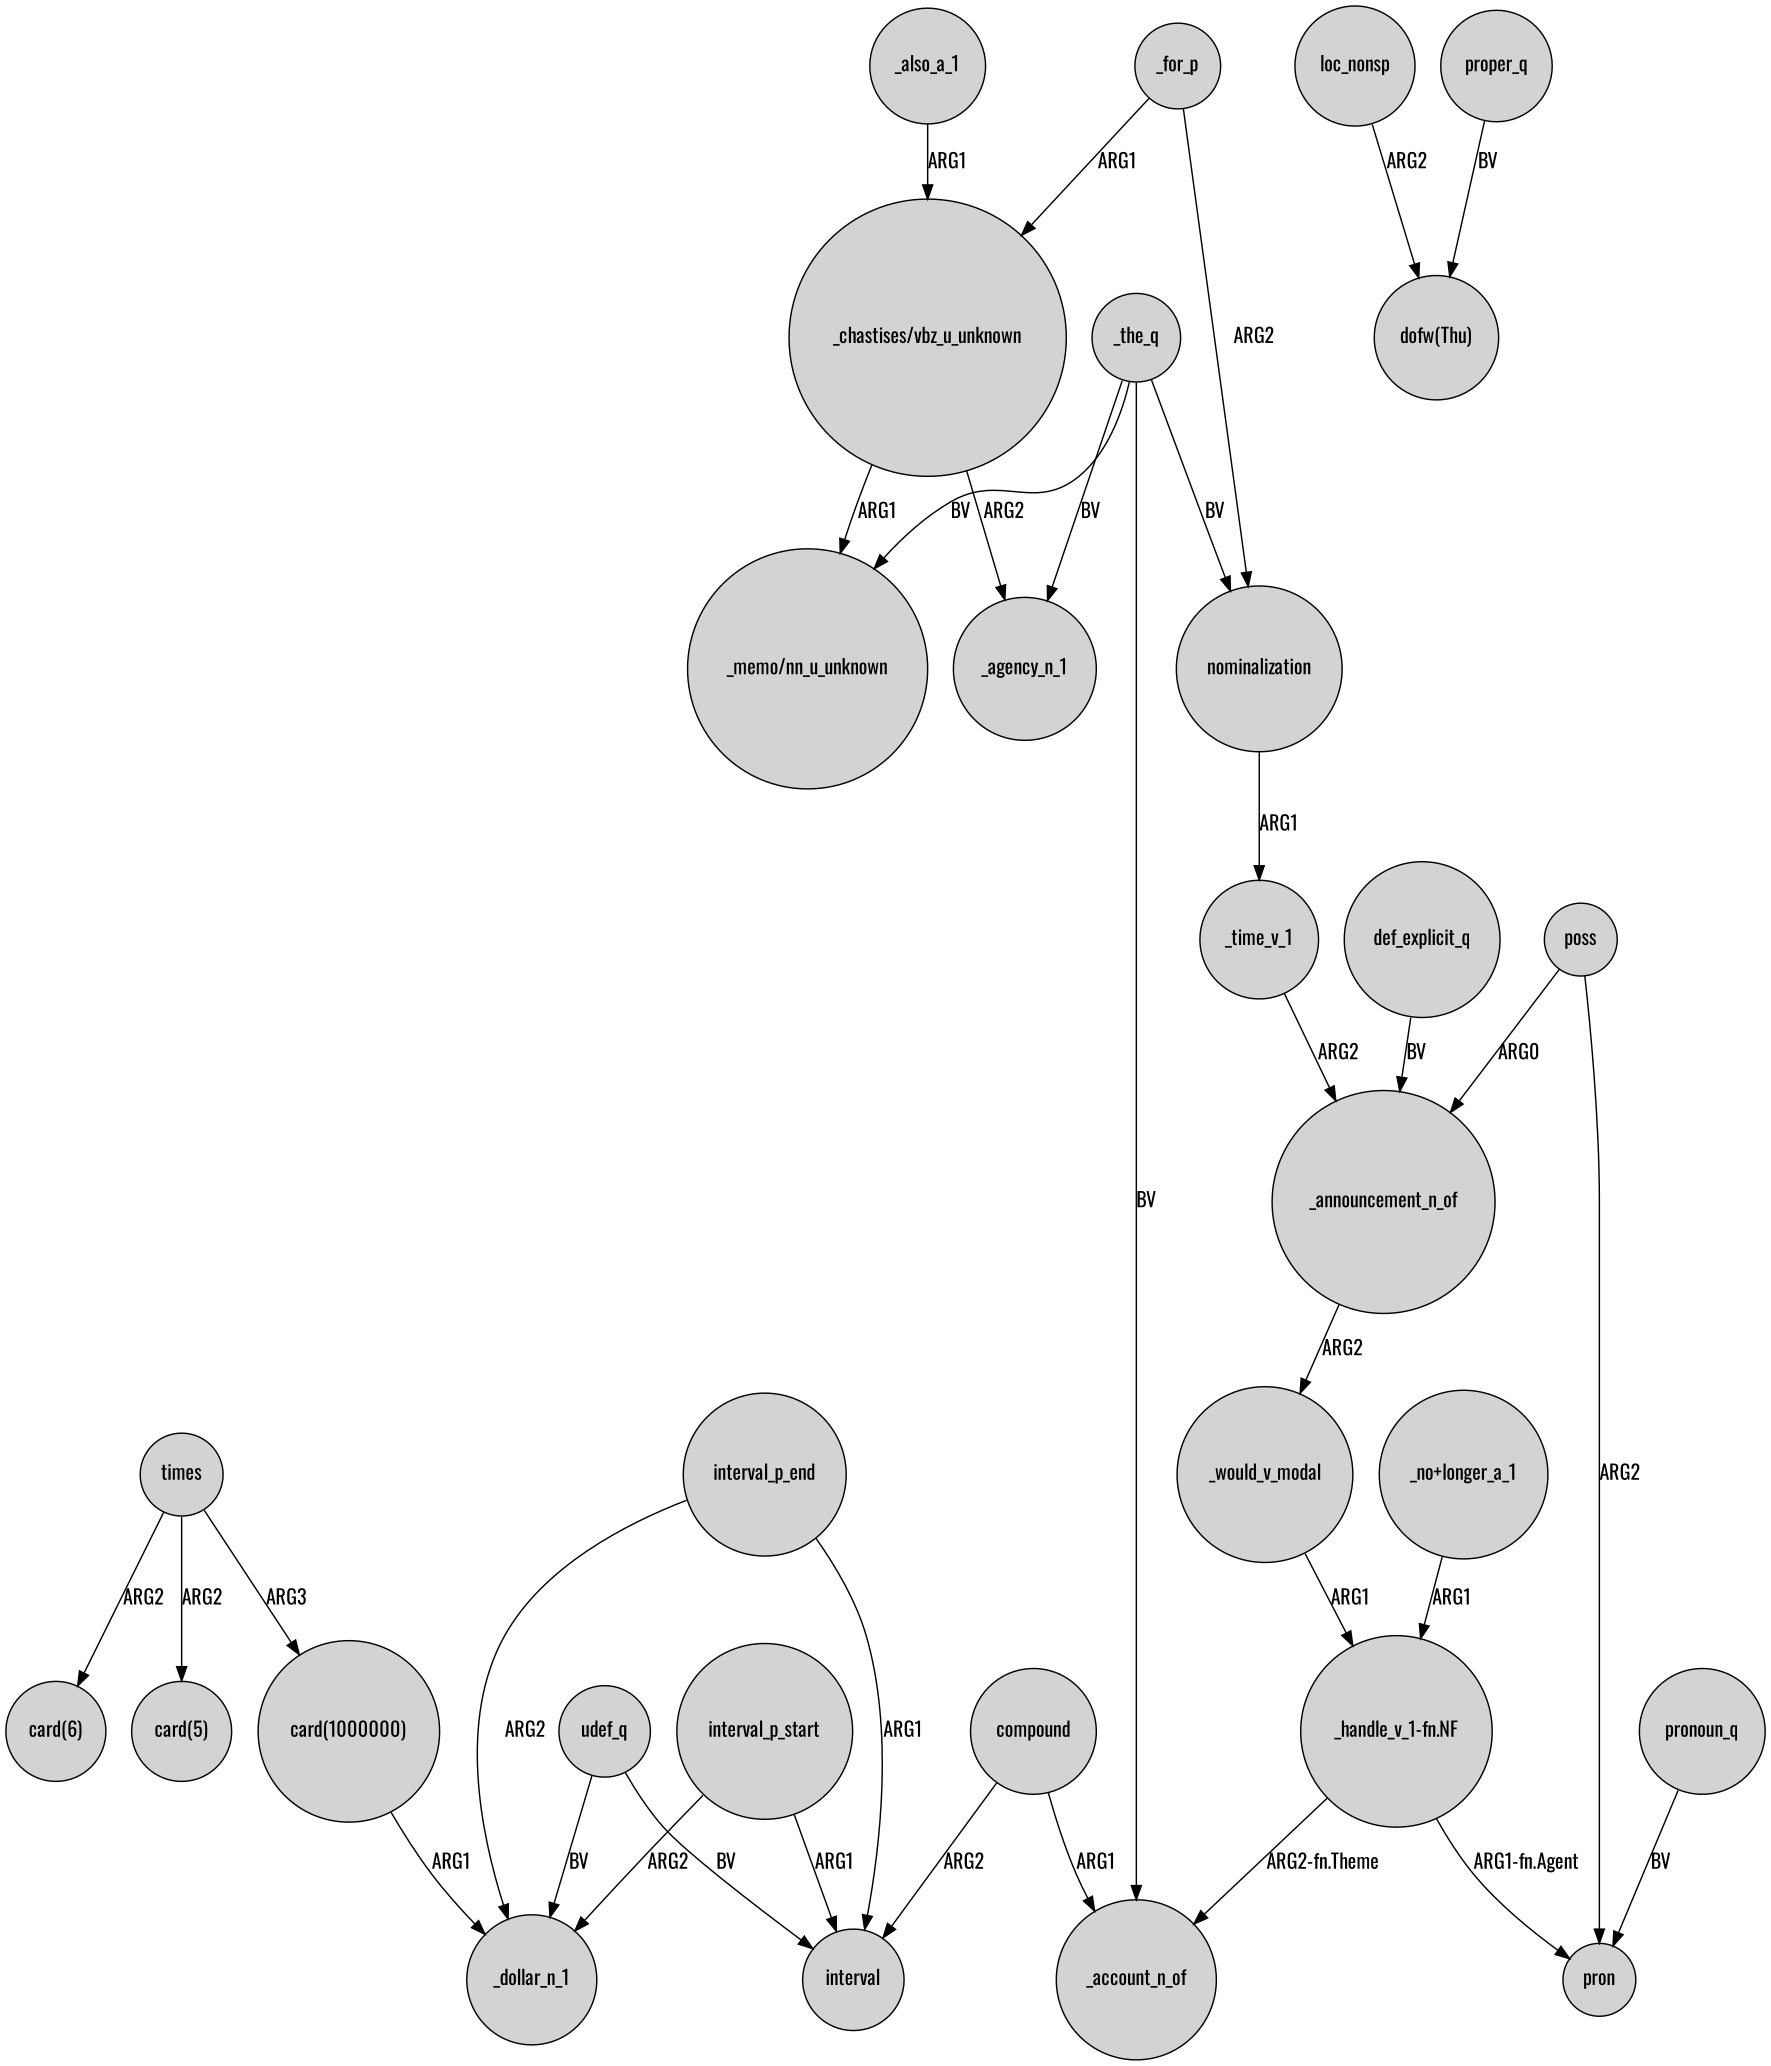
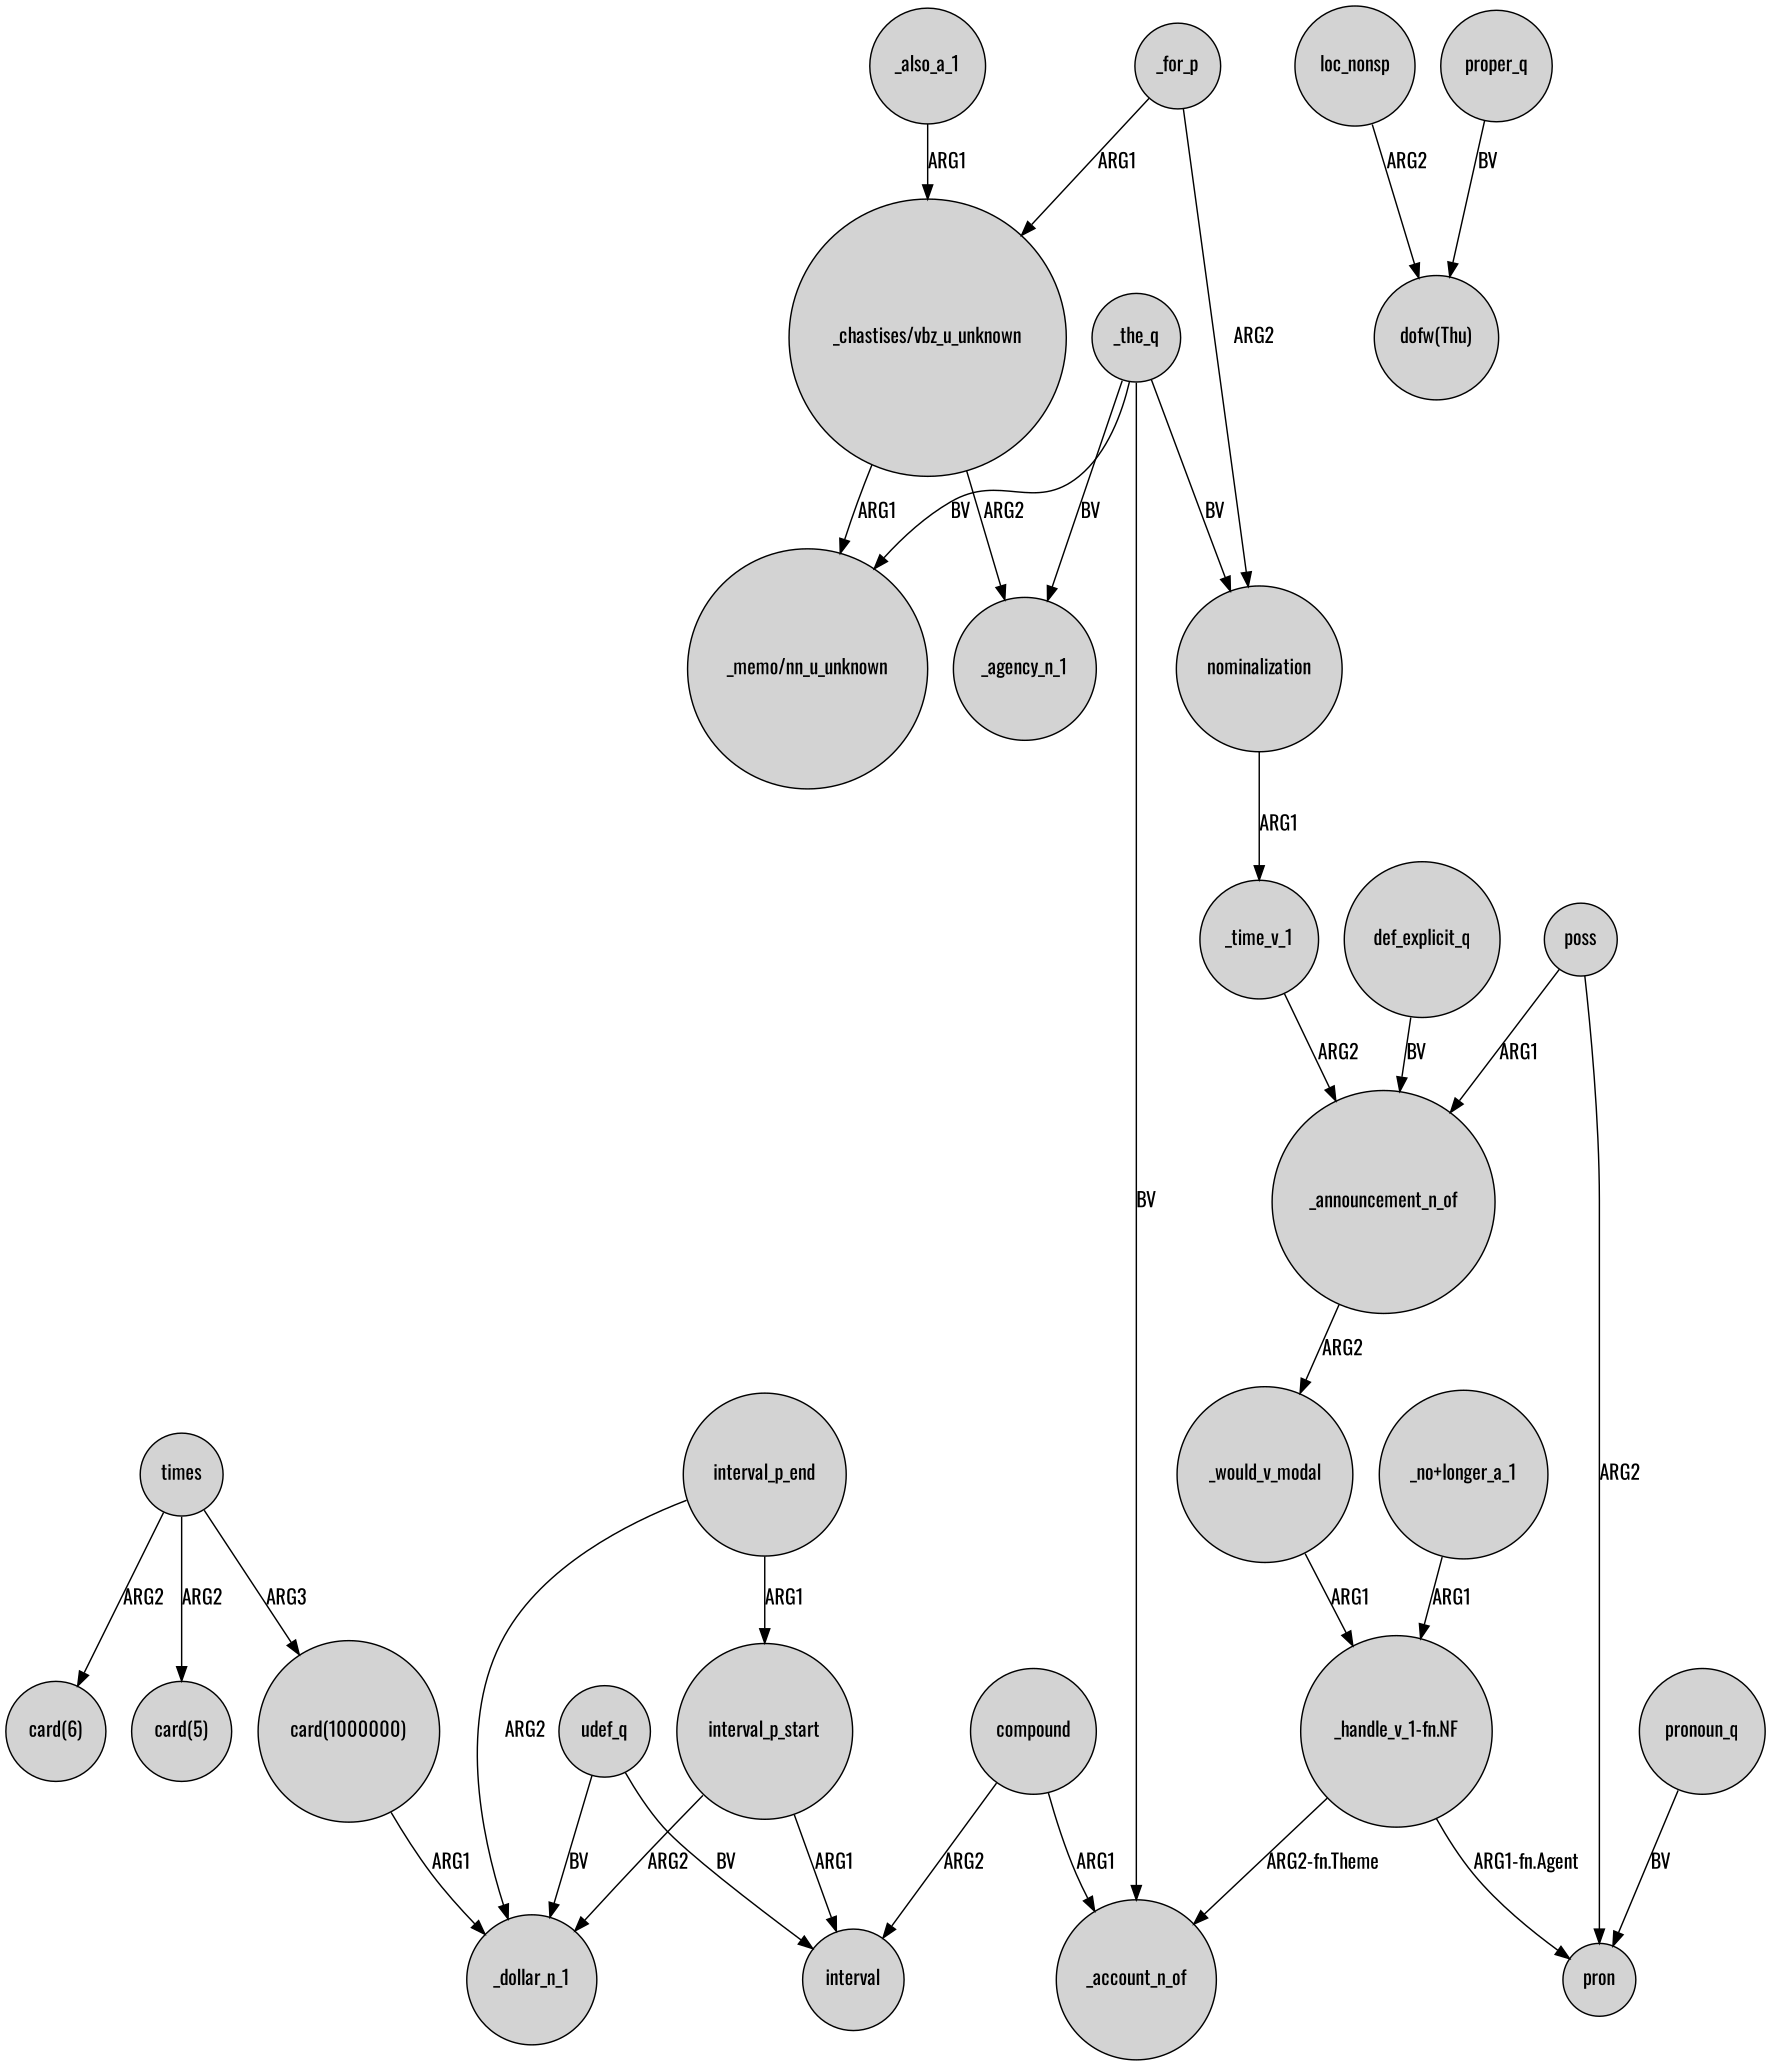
(1519, 1054) -> (1519, 1054)
(880, 1720) -> (765, 1592)
